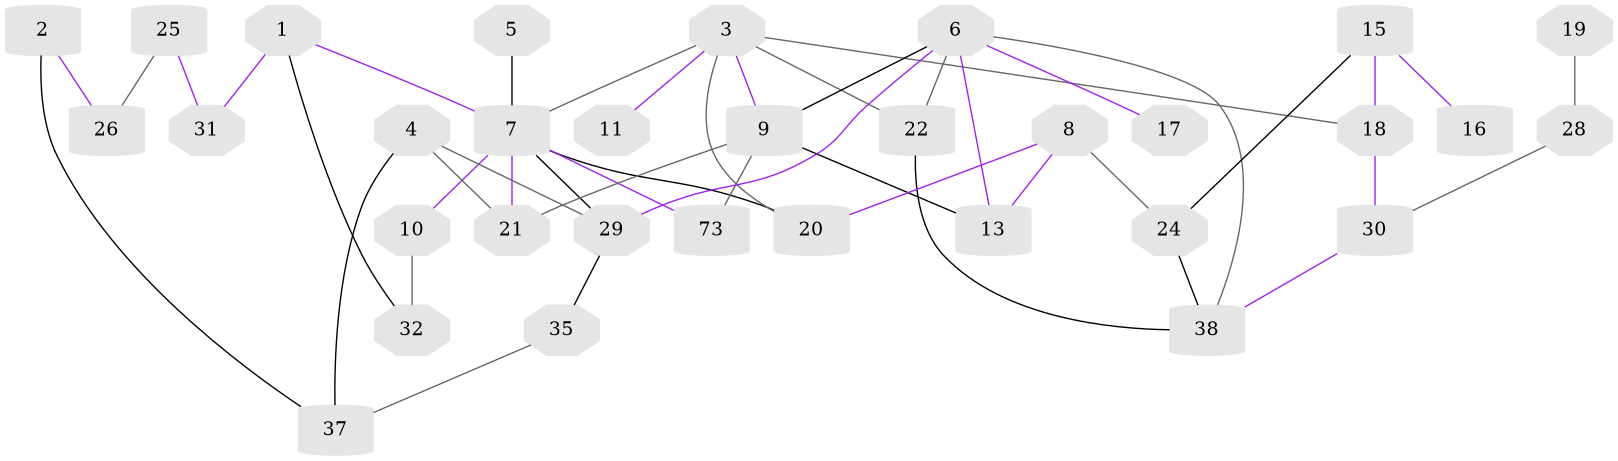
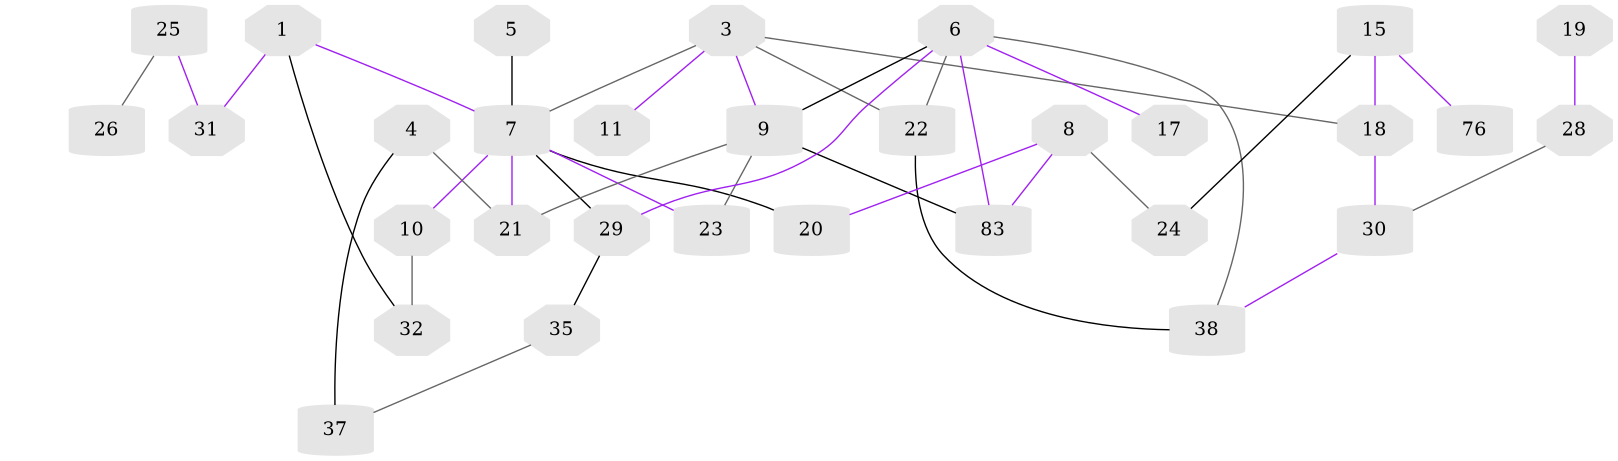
(43, 31) -> none
(1575, 81) -> (1575, 81)
(1475, 130) -> (1475, 130)
(709, 137) -> none
(501, 175) -> none
(712, 230) -> (712, 230)
(993, 230) -> (993, 230)
(1188, 280) -> none
